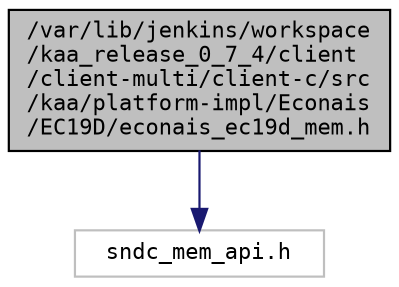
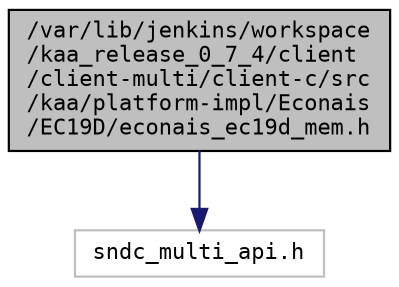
(199, 253) -> (199, 253)
